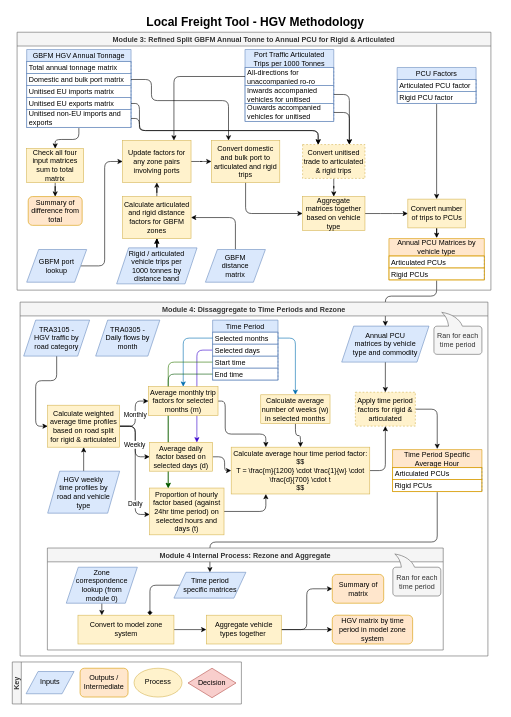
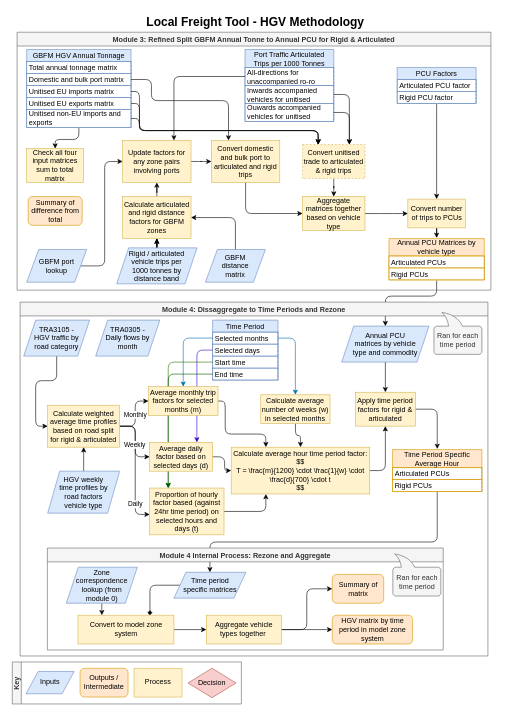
none -> (139, 94)
(55, 188) -> none
(386, 409) -> (386, 409)
(84, 492) -> (84, 492)
(158, 683) -> (158, 683)
